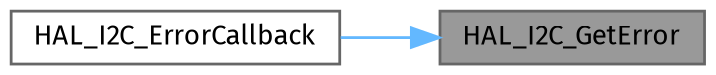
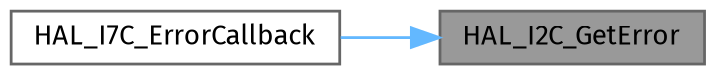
(175, 38) -> (175, 38)
